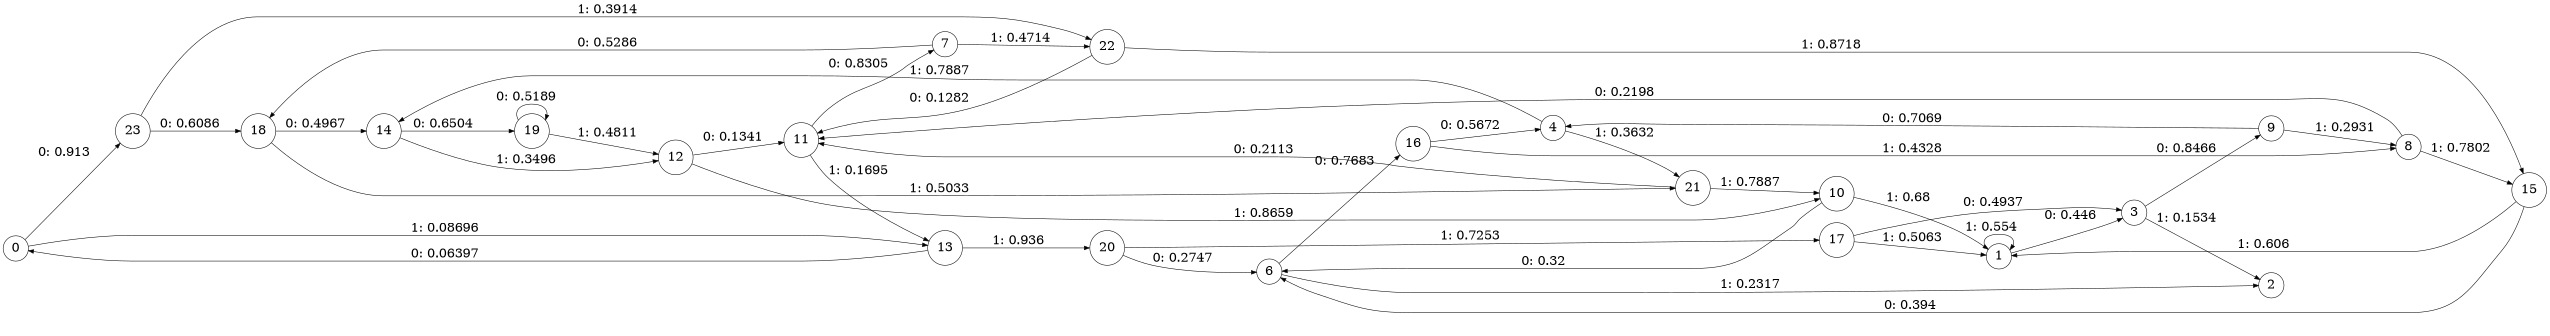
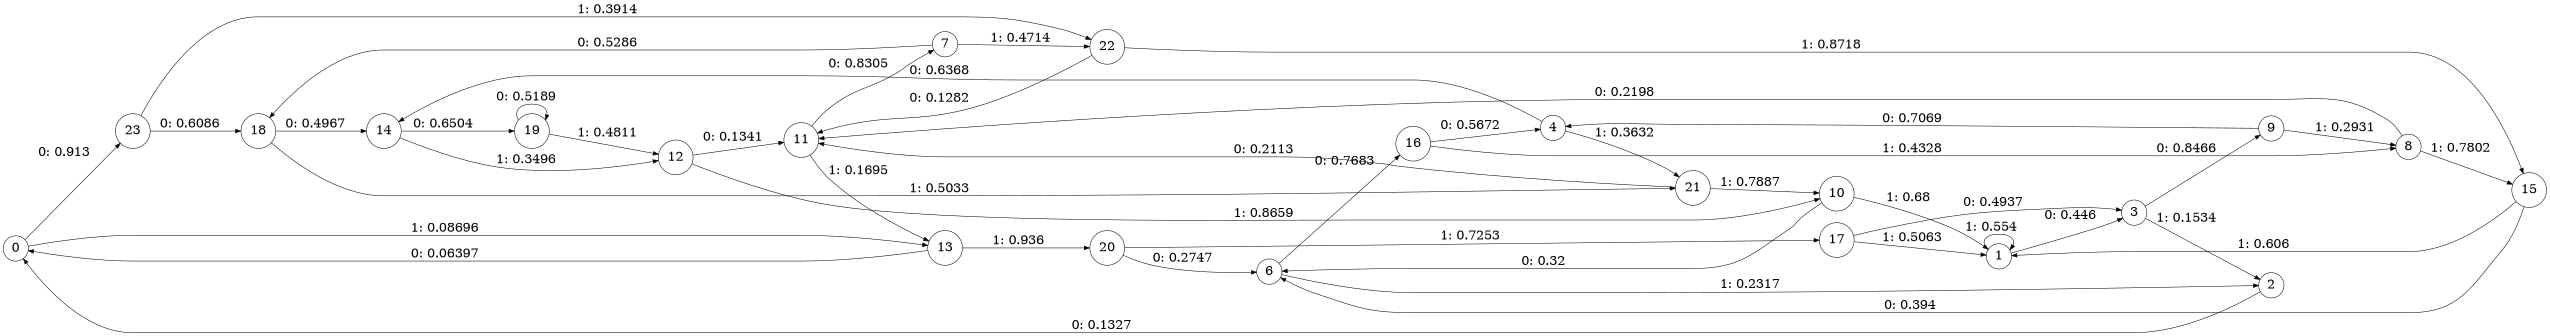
(945, 71) -> (945, 71)
none -> (1135, 333)
